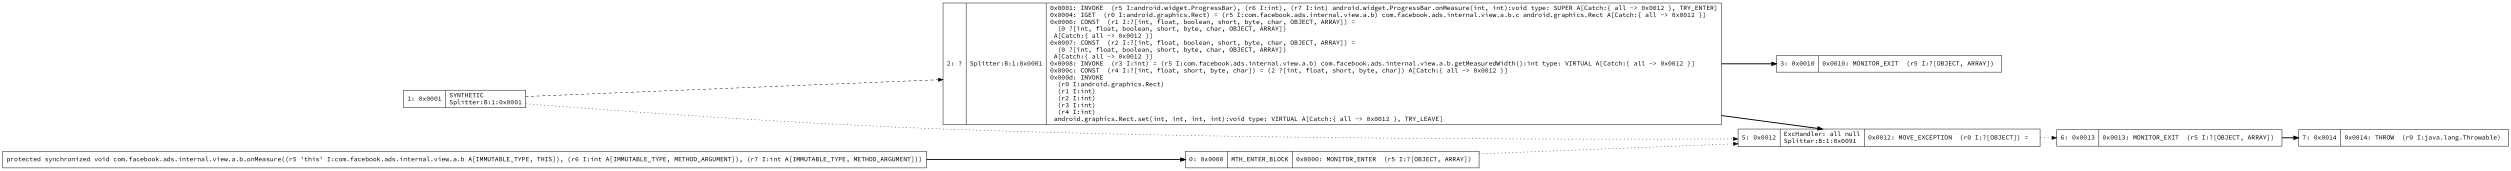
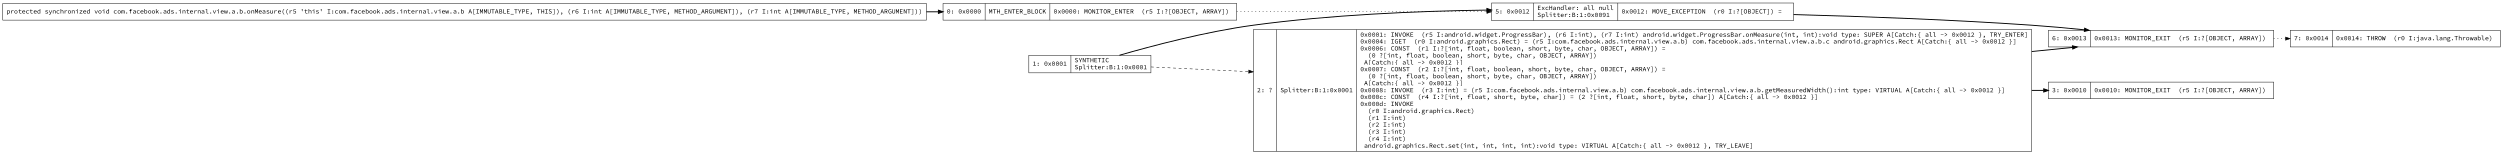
(1770, 122) -> (2052, 49)
(1129, 134) -> (1301, 20)
(2046, 138) -> (1939, 20)
(2288, 138) -> (2280, 39)
